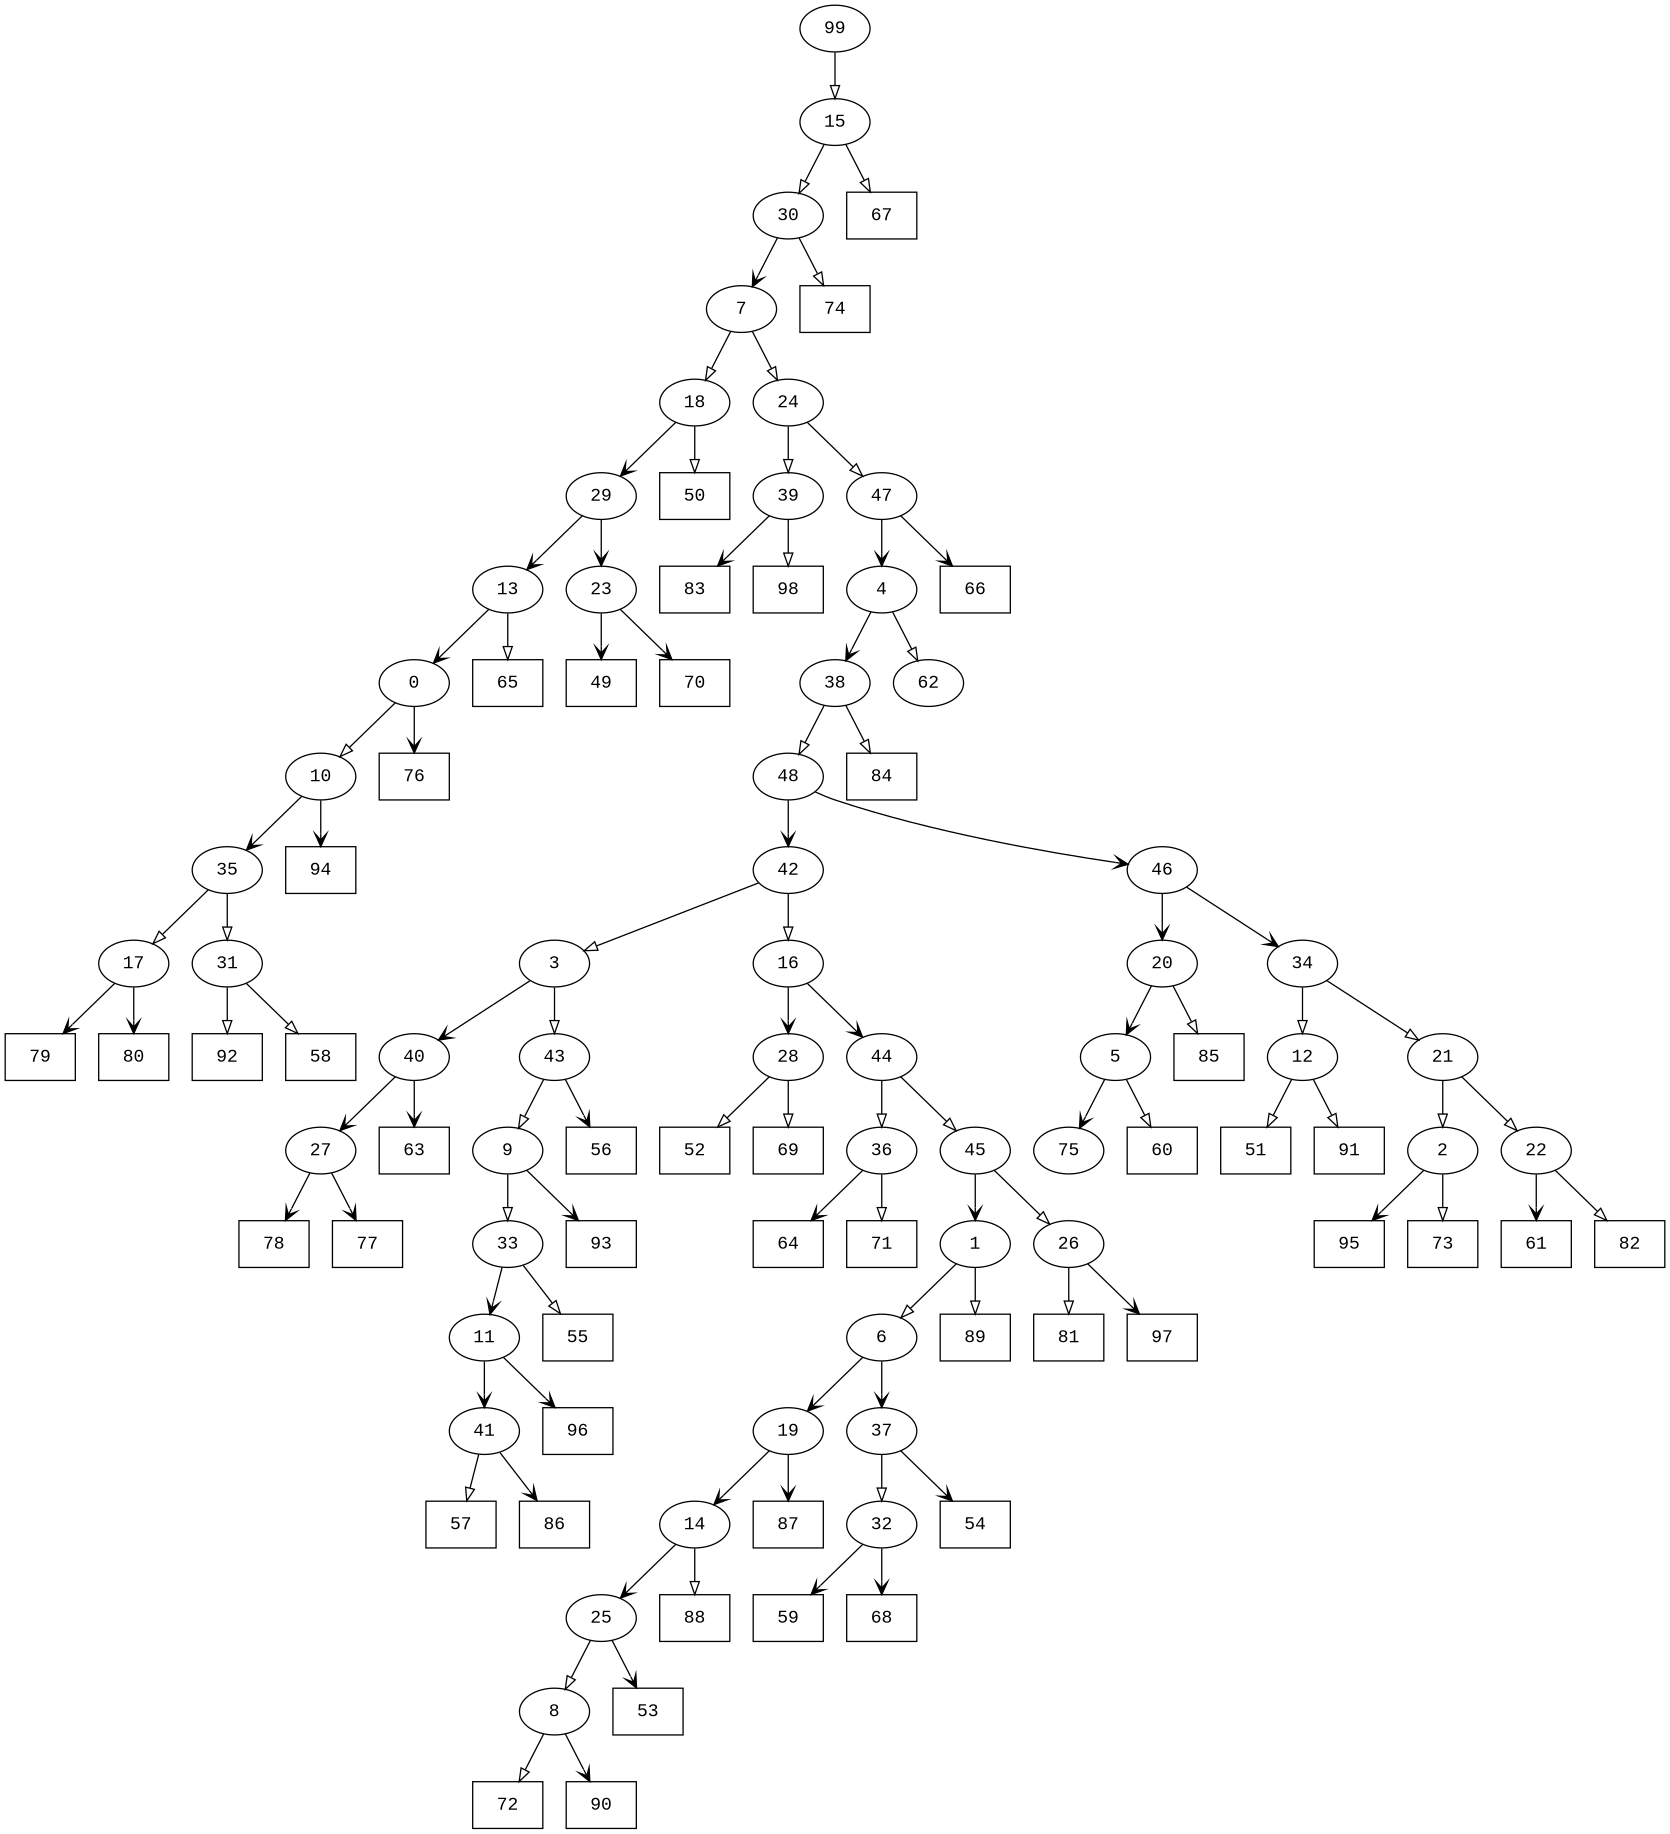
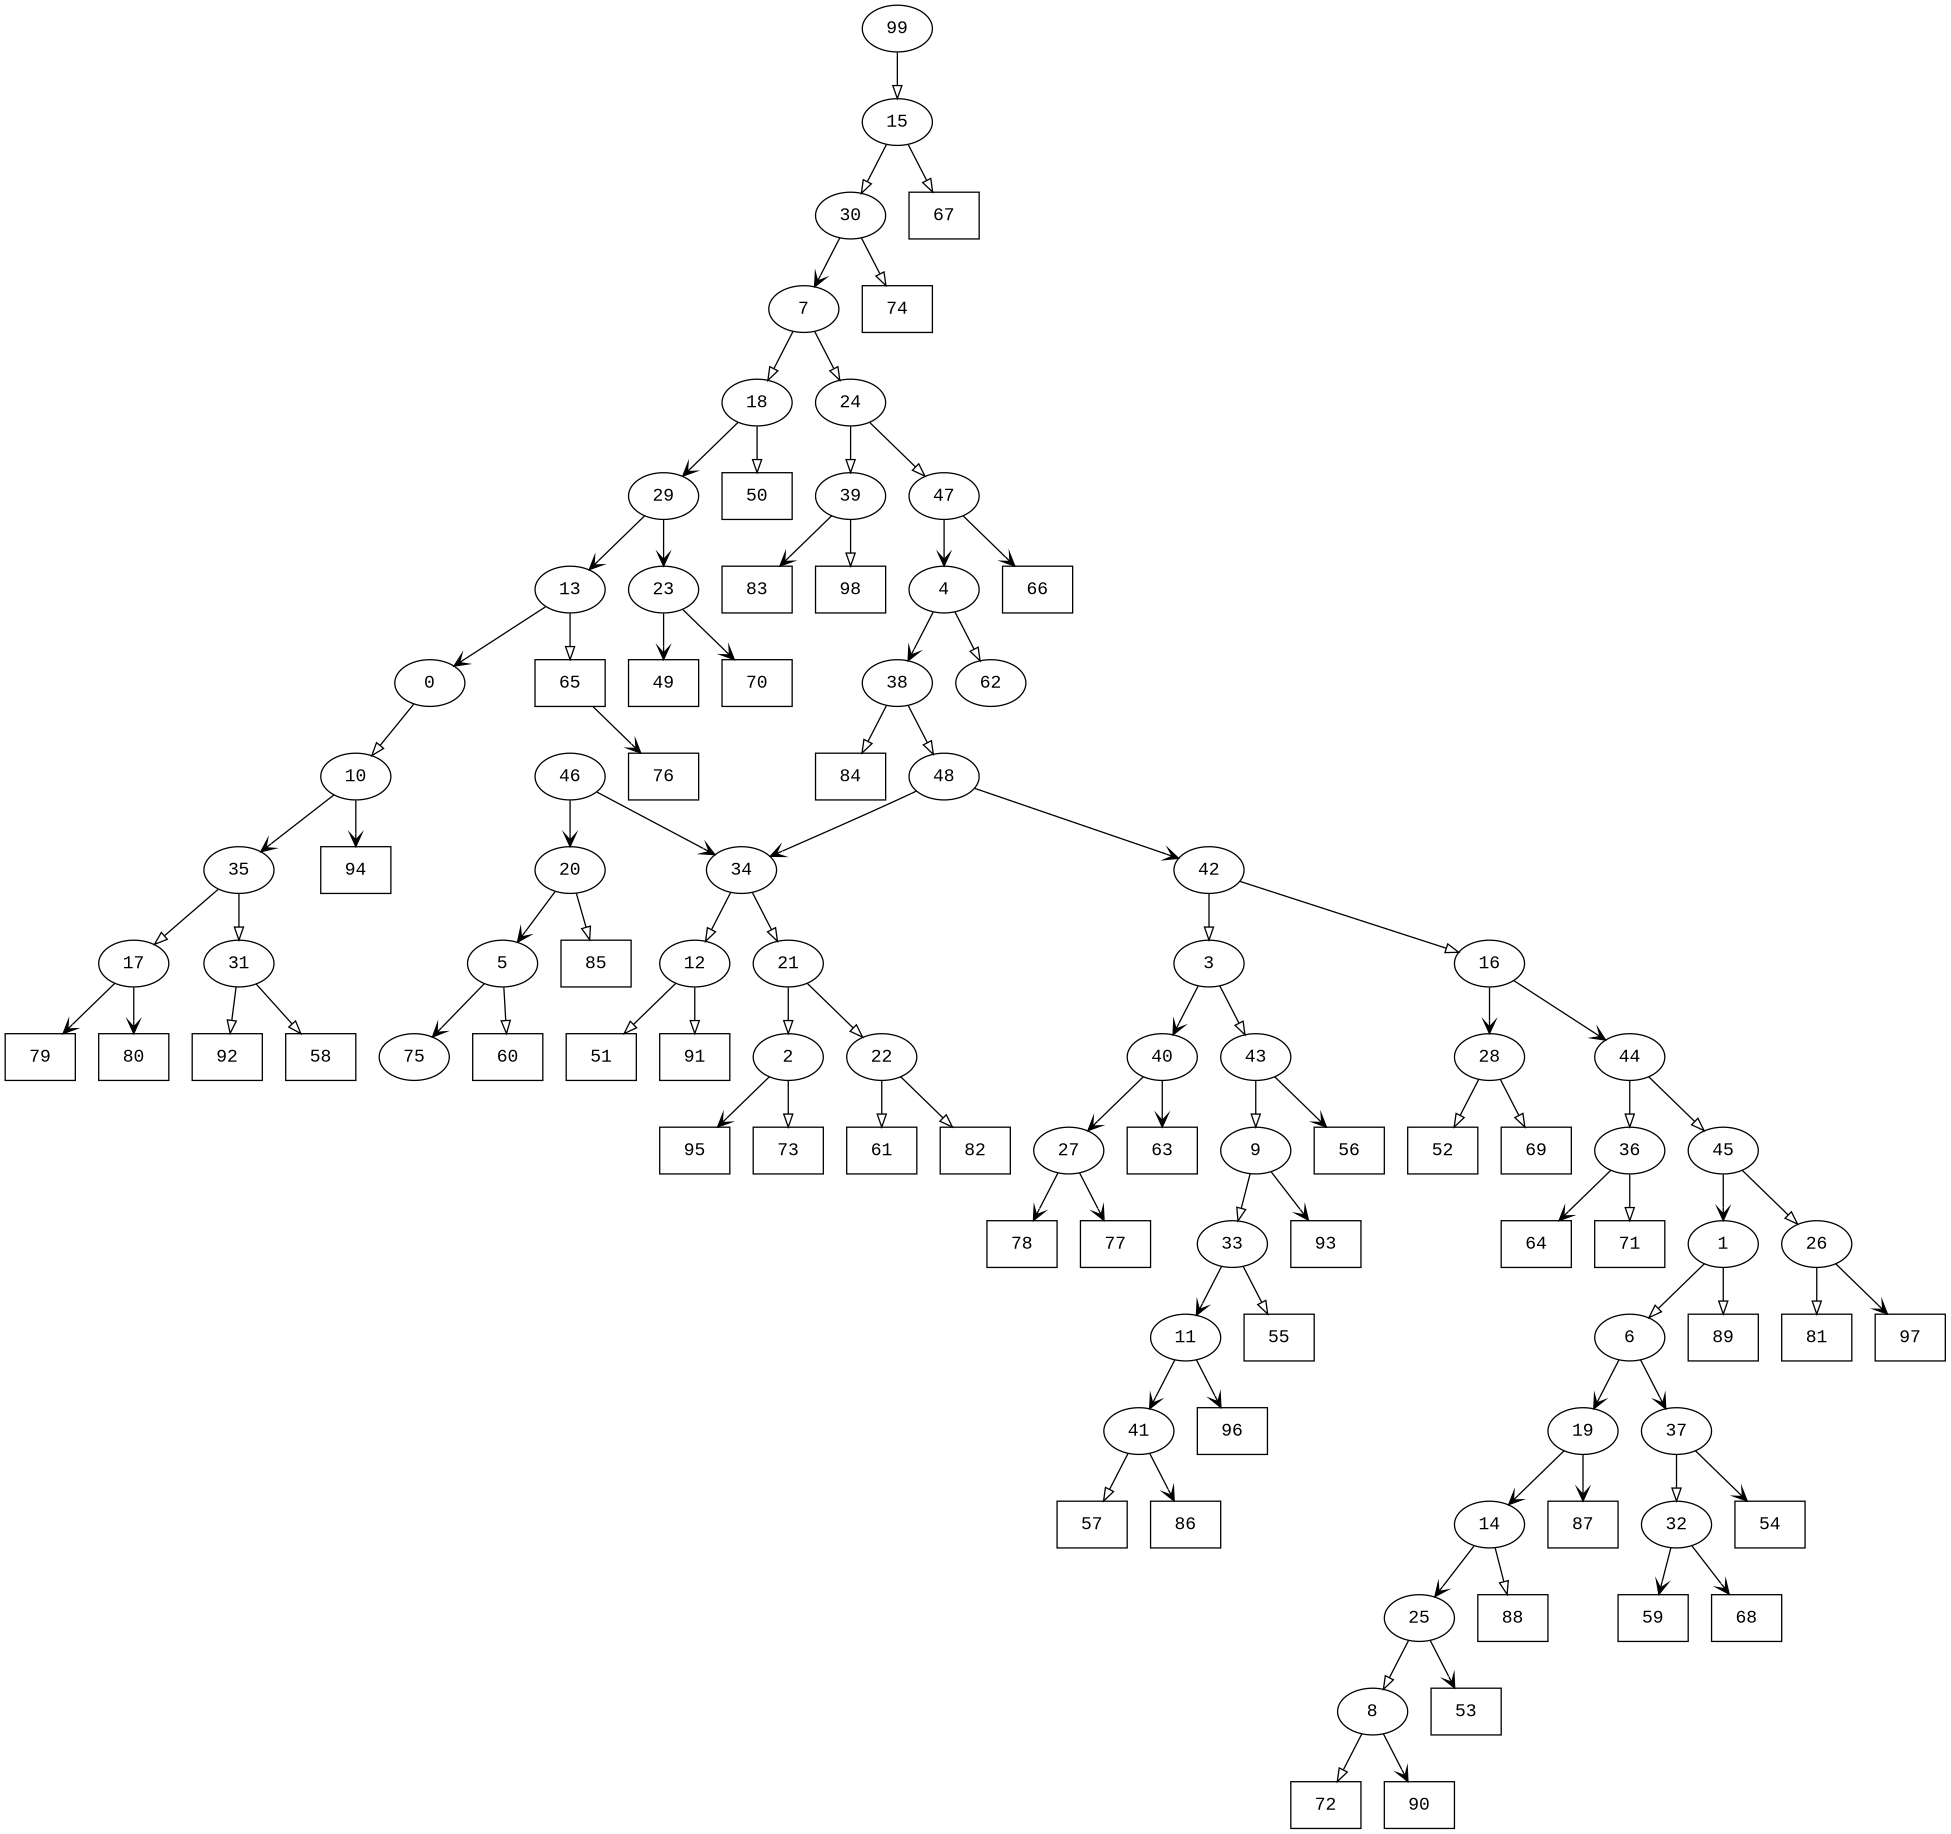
(414, 723) -> (612, 725)
(963, 835) -> (850, 821)
(1536, 1191) -> (882, 1097)
